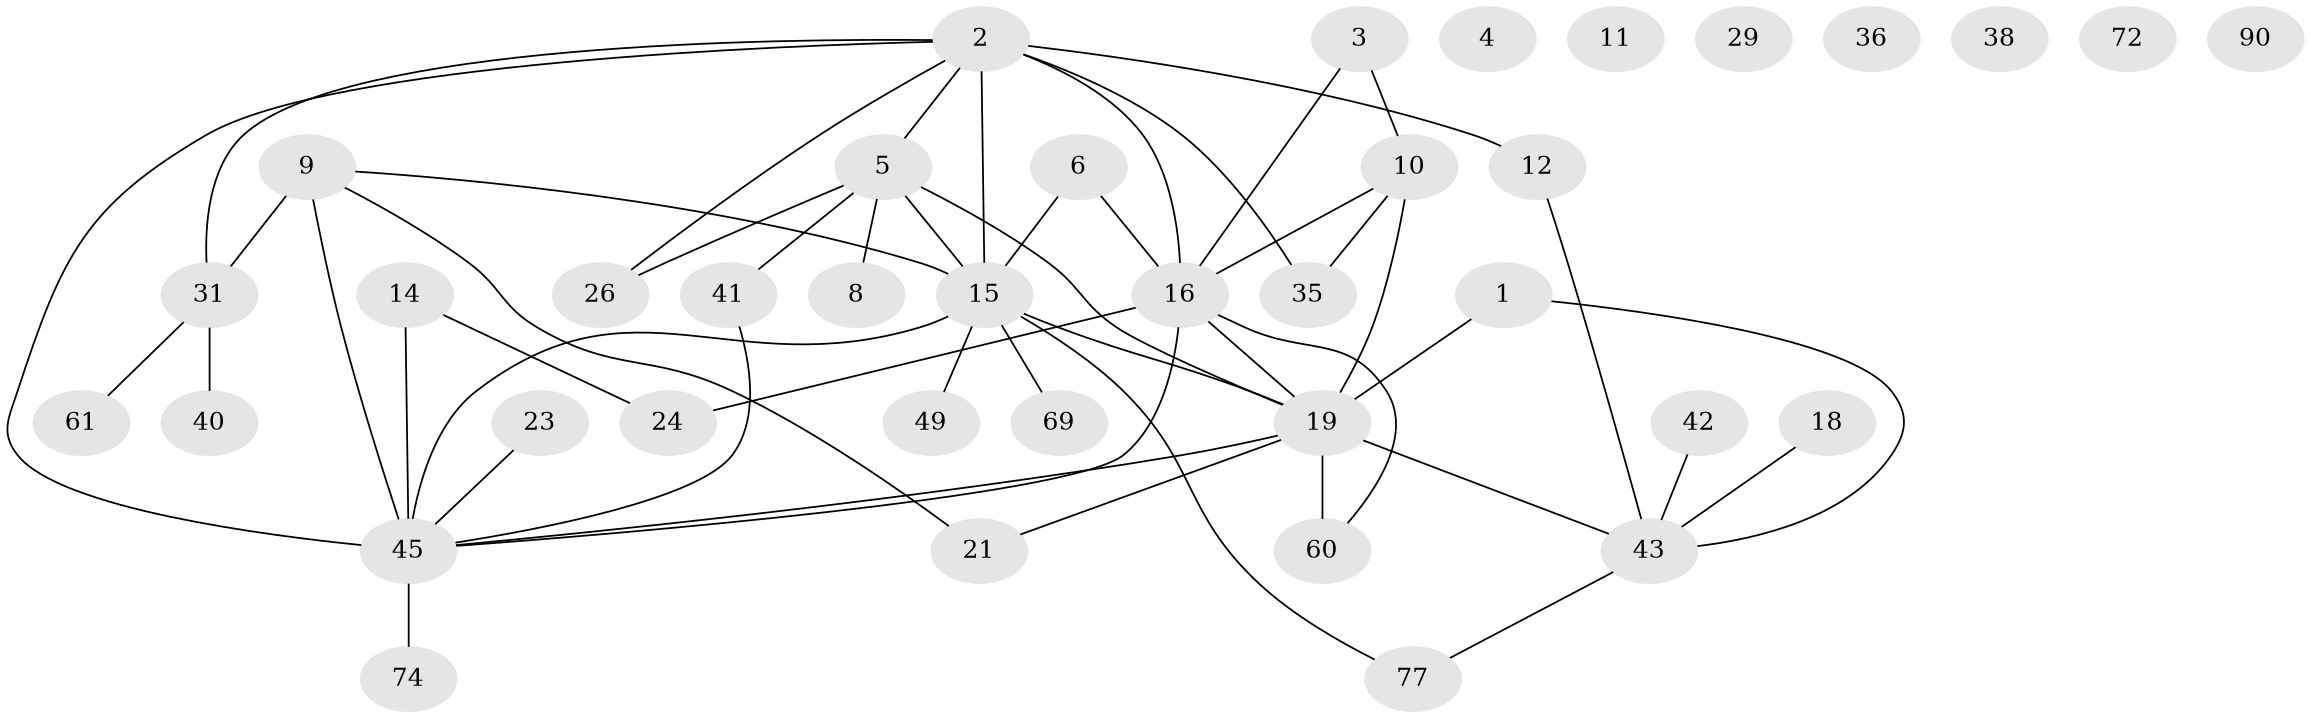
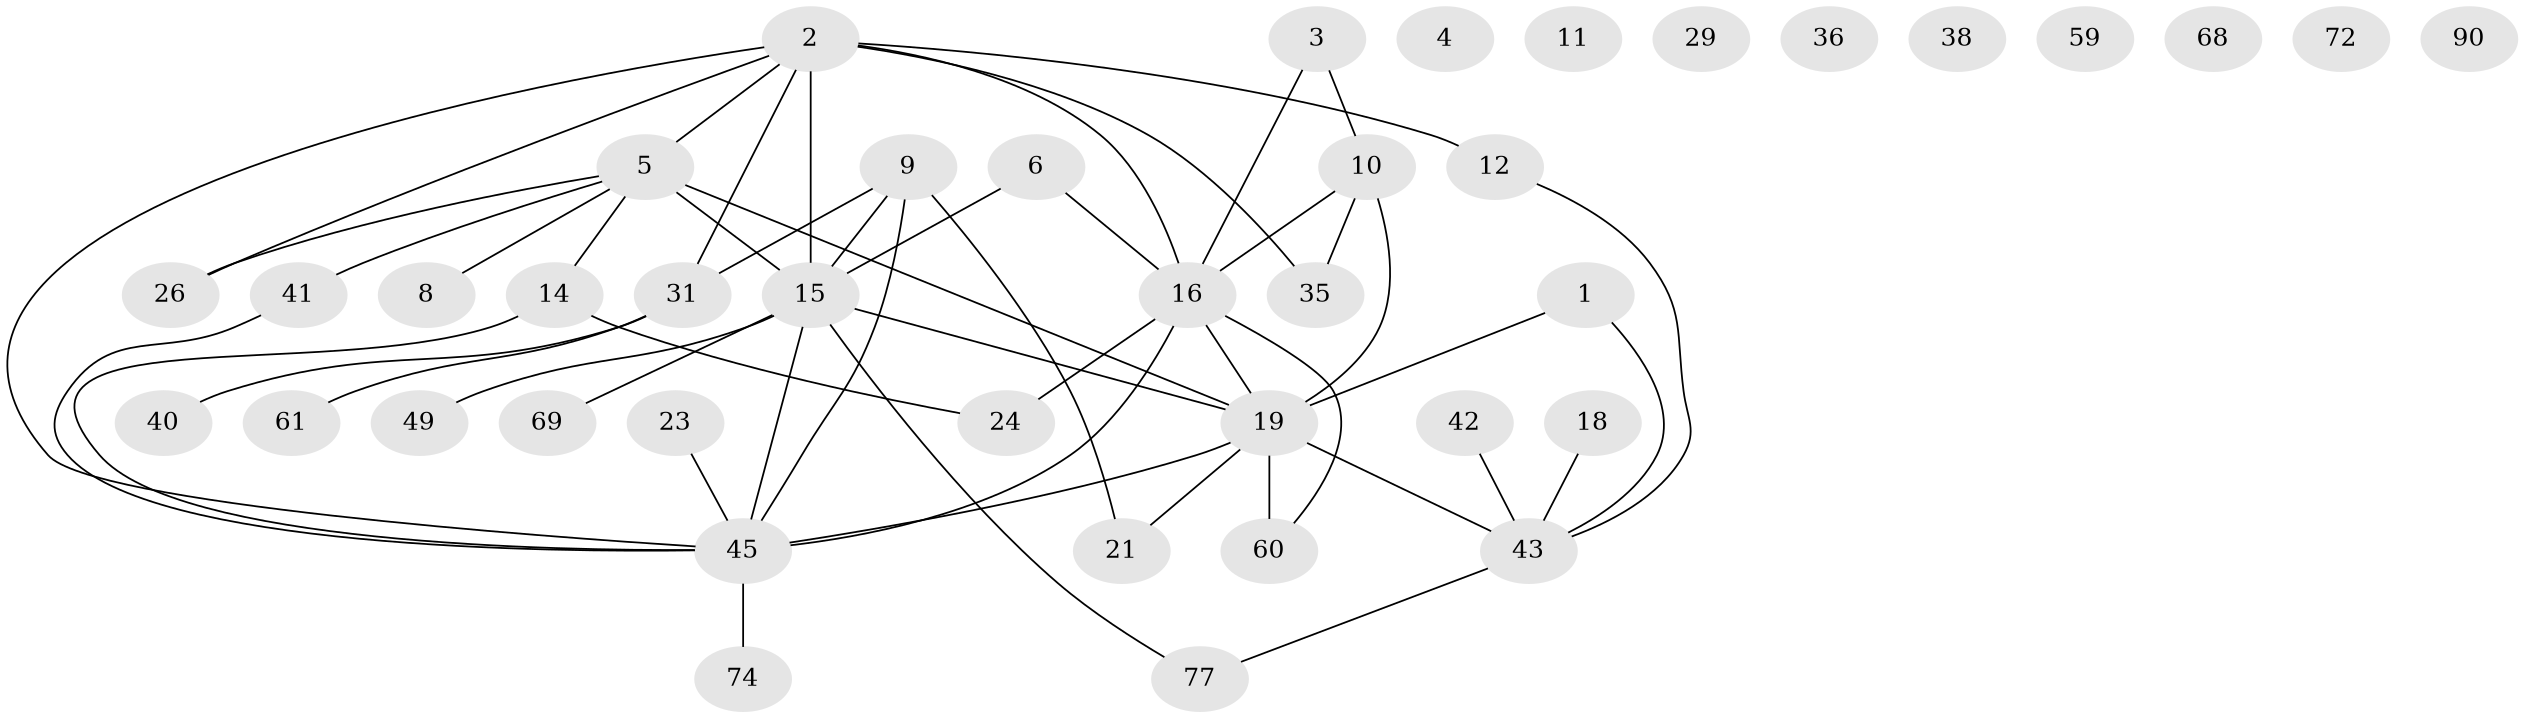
none -> (2085, 39)
none -> (2213, 39)
none -> (600, 231)
